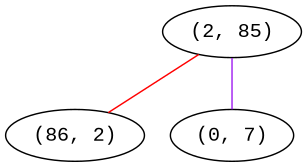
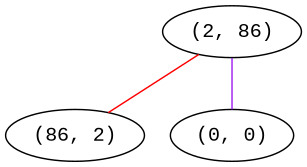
(232, 32) -> (232, 32)
(232, 135) -> (232, 135)
